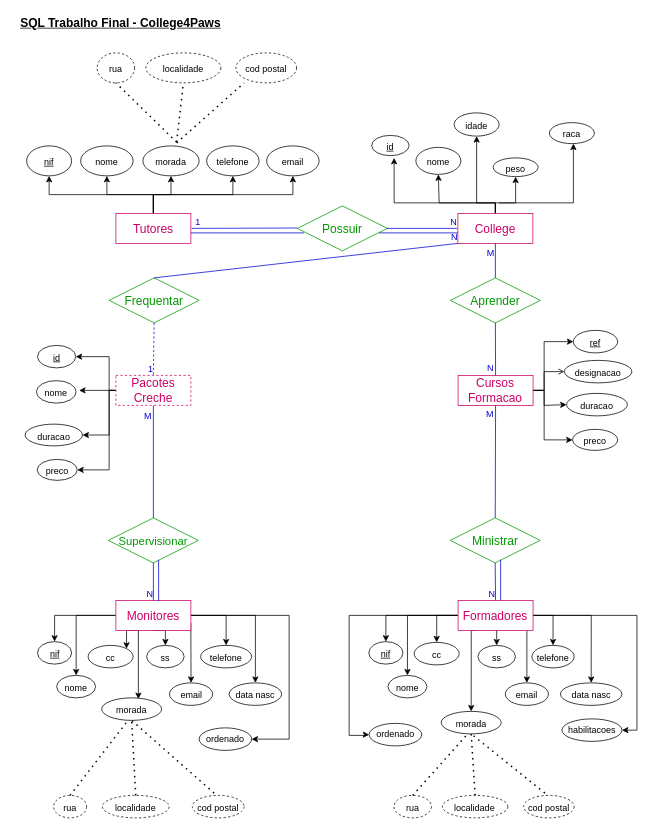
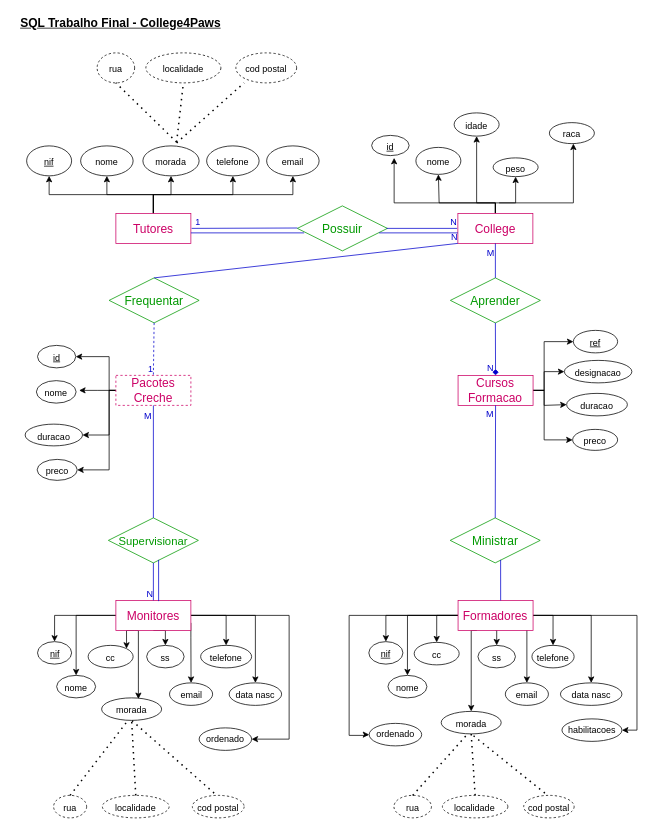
(496, 371) -> (496, 369)
(559, 372) -> (558, 372)
(495, 581) -> none
